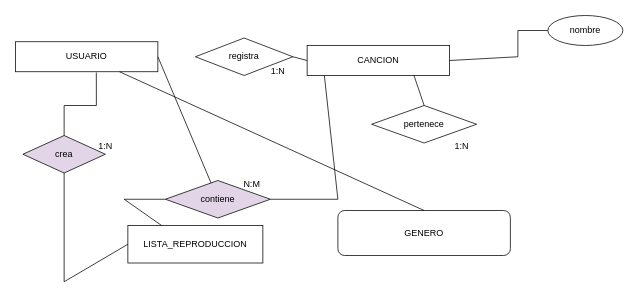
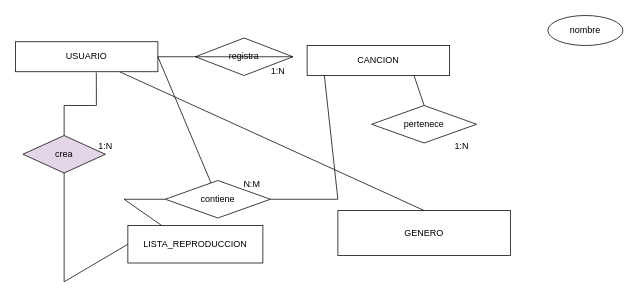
(512, 57) -> none
(300, 59) -> (226, 57)
(218, 199) -> (218, 199)
(424, 233) -> (424, 233)
